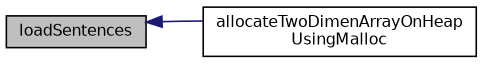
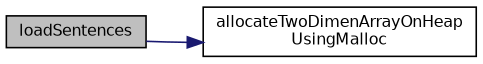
(183, 21) -> (167, 42)
